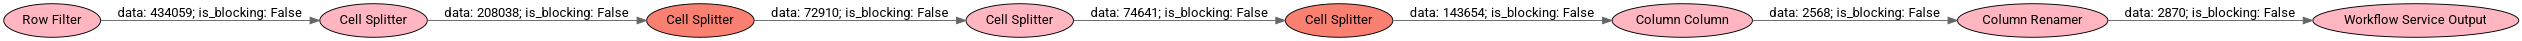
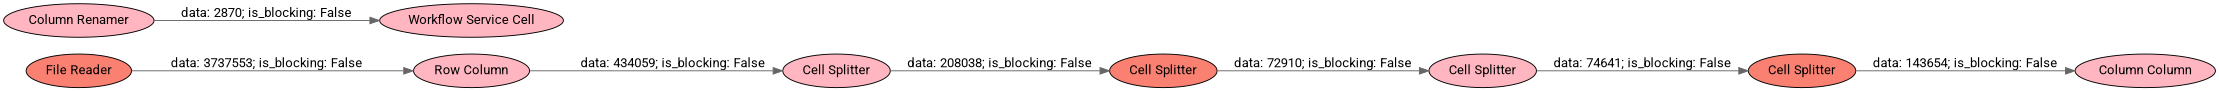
(52, 21) -> (472, 71)
(1850, 21) -> none
(2416, 21) -> (472, 21)
none -> (79, 71)
